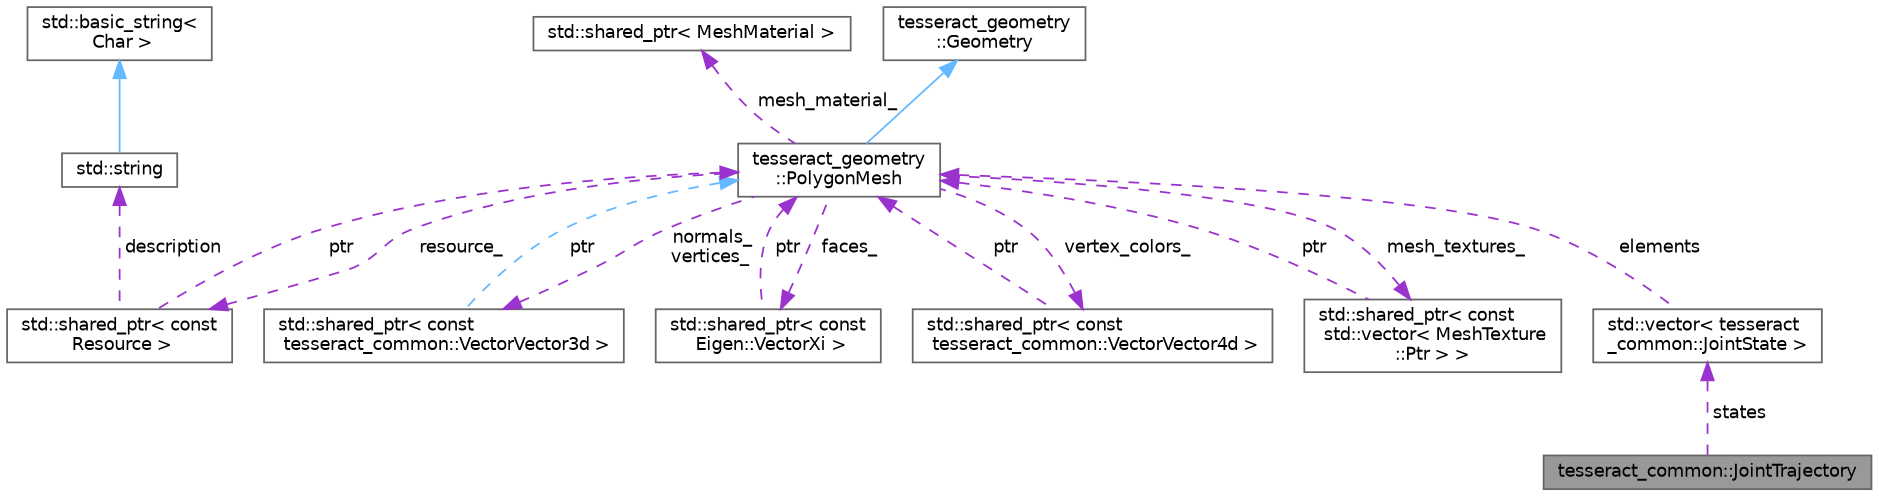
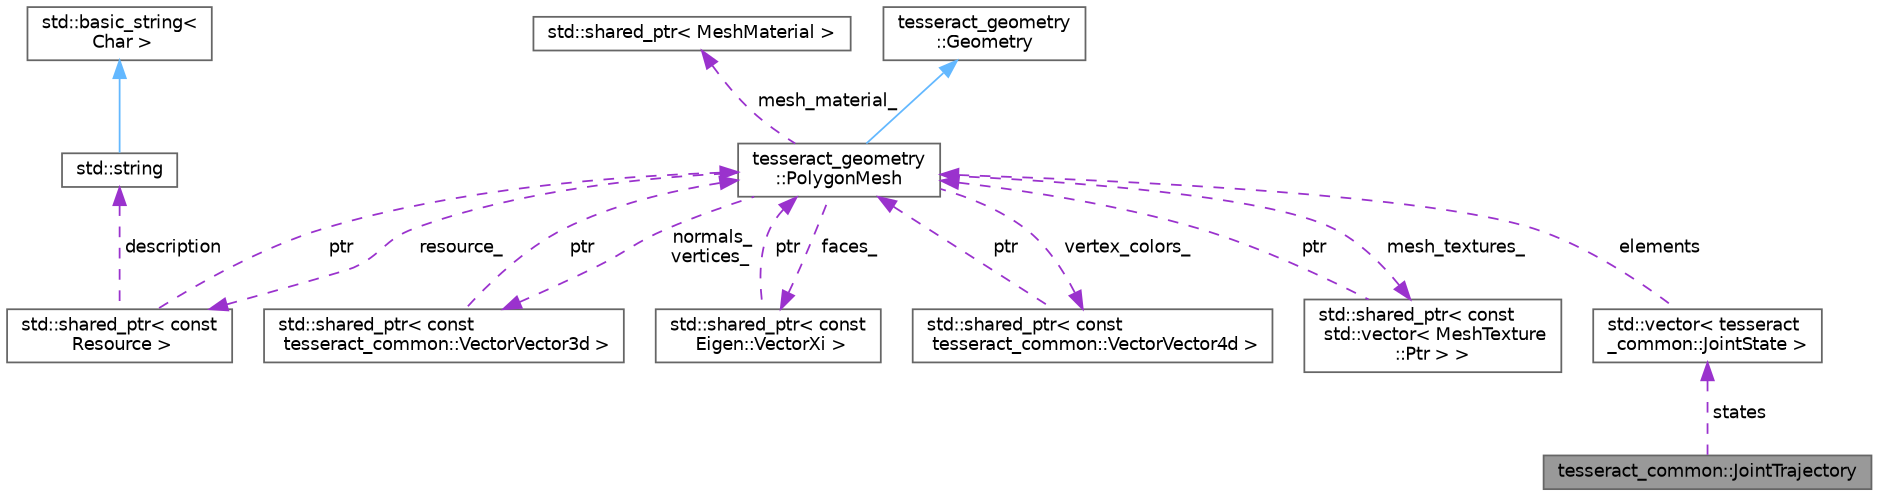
(580, 221) -> (580, 221)
